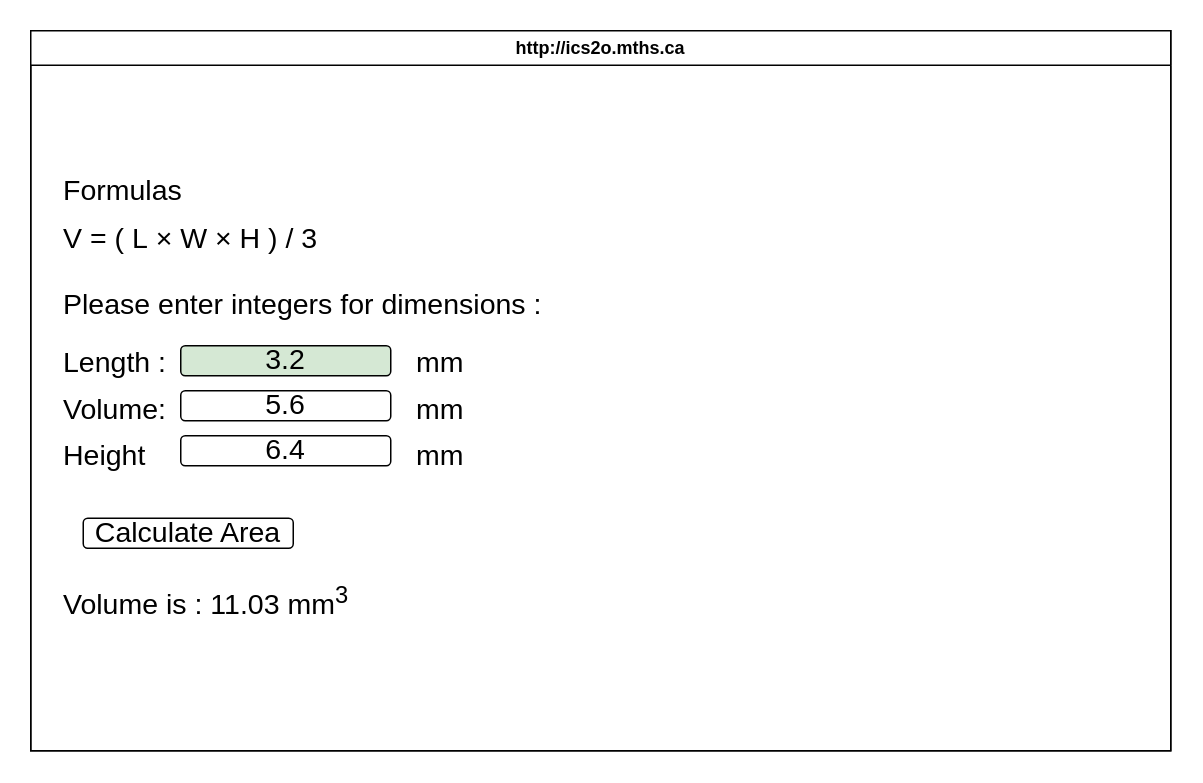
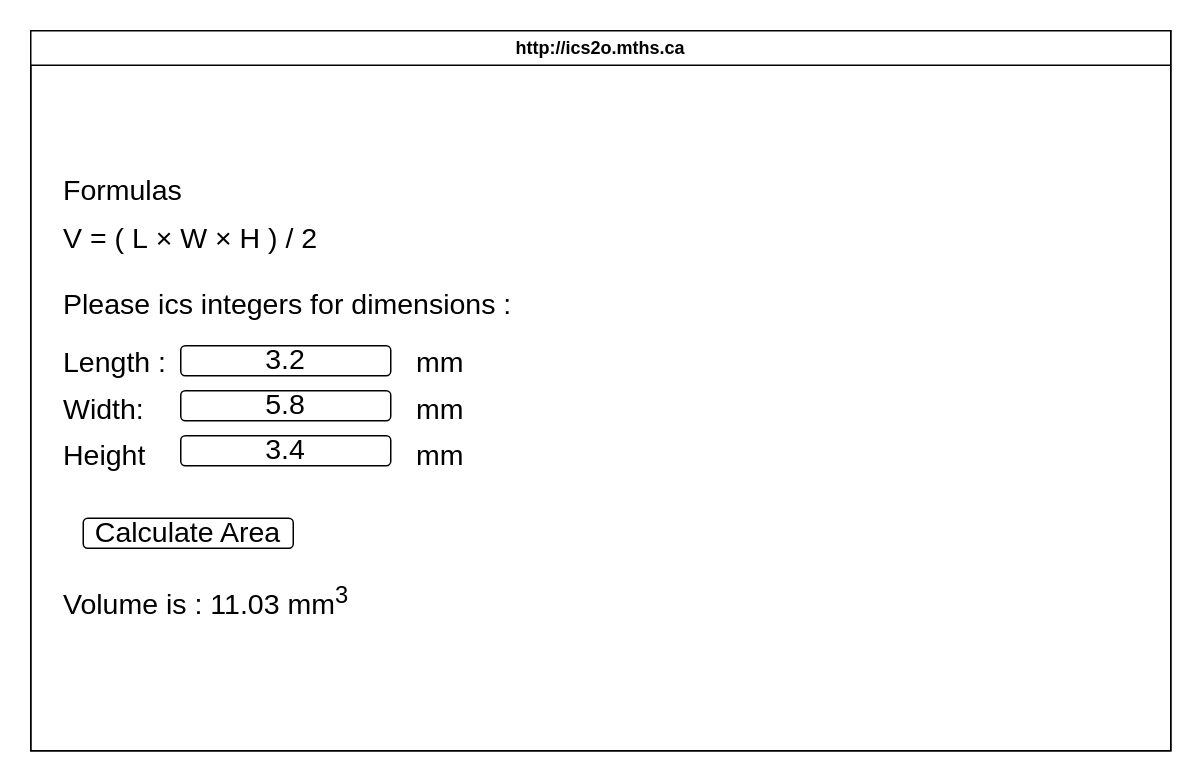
(253, 211) -> (253, 211)
(428, 301) -> (401, 301)
(286, 361) -> (286, 361)
(141, 406) -> (141, 406)
(286, 406) -> (286, 406)
(286, 451) -> (286, 451)
